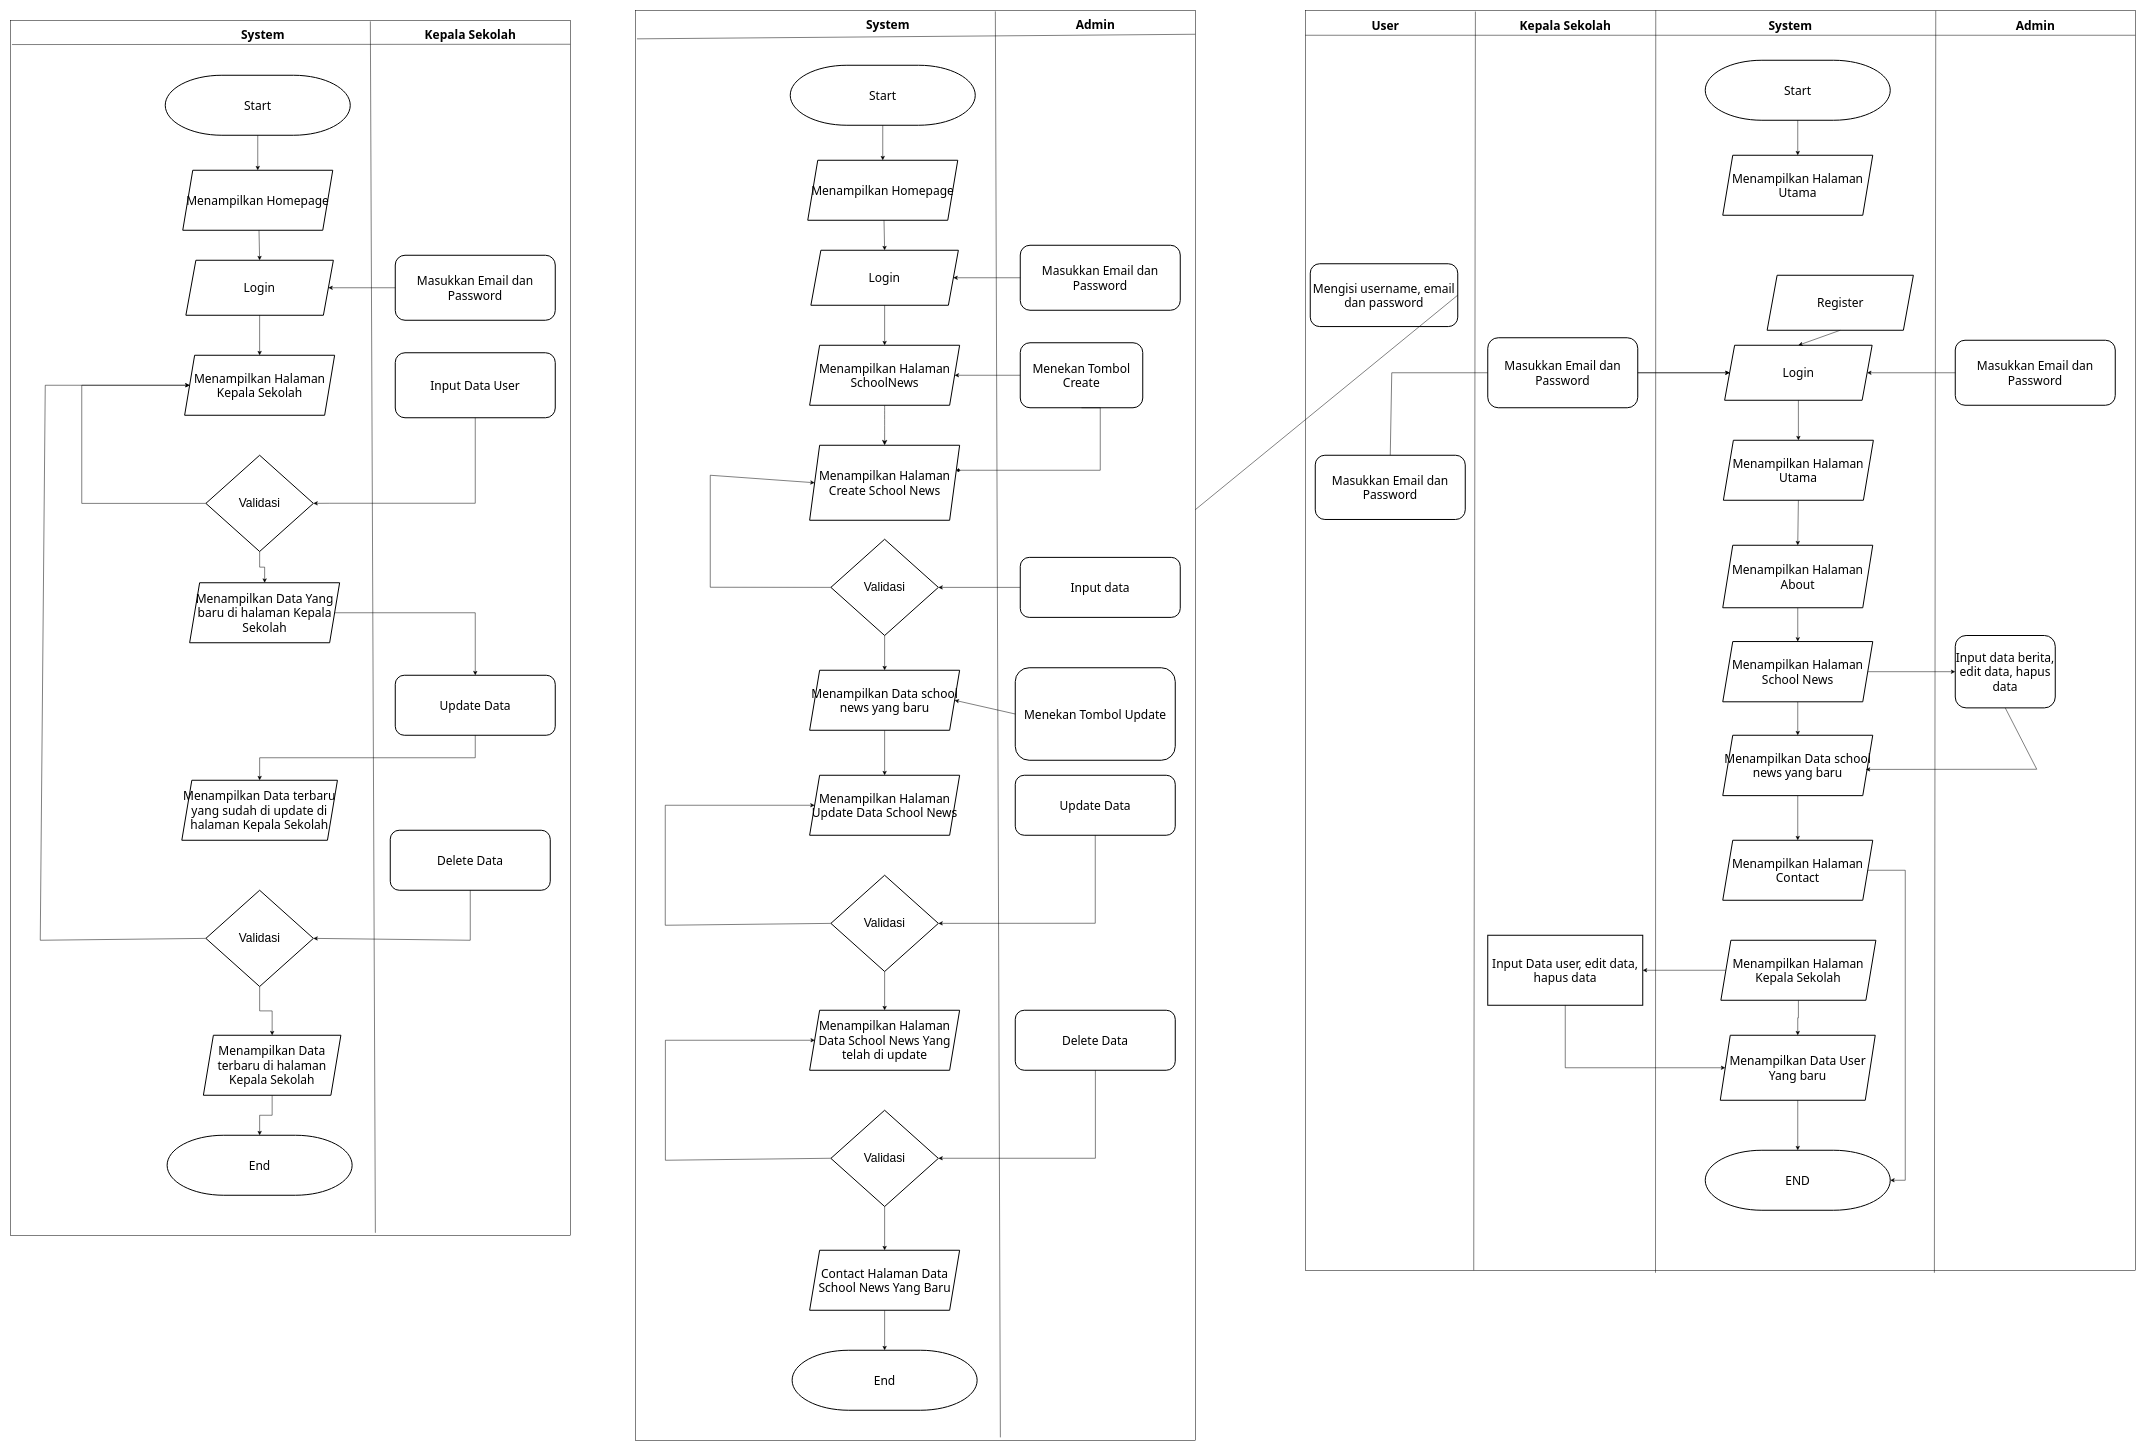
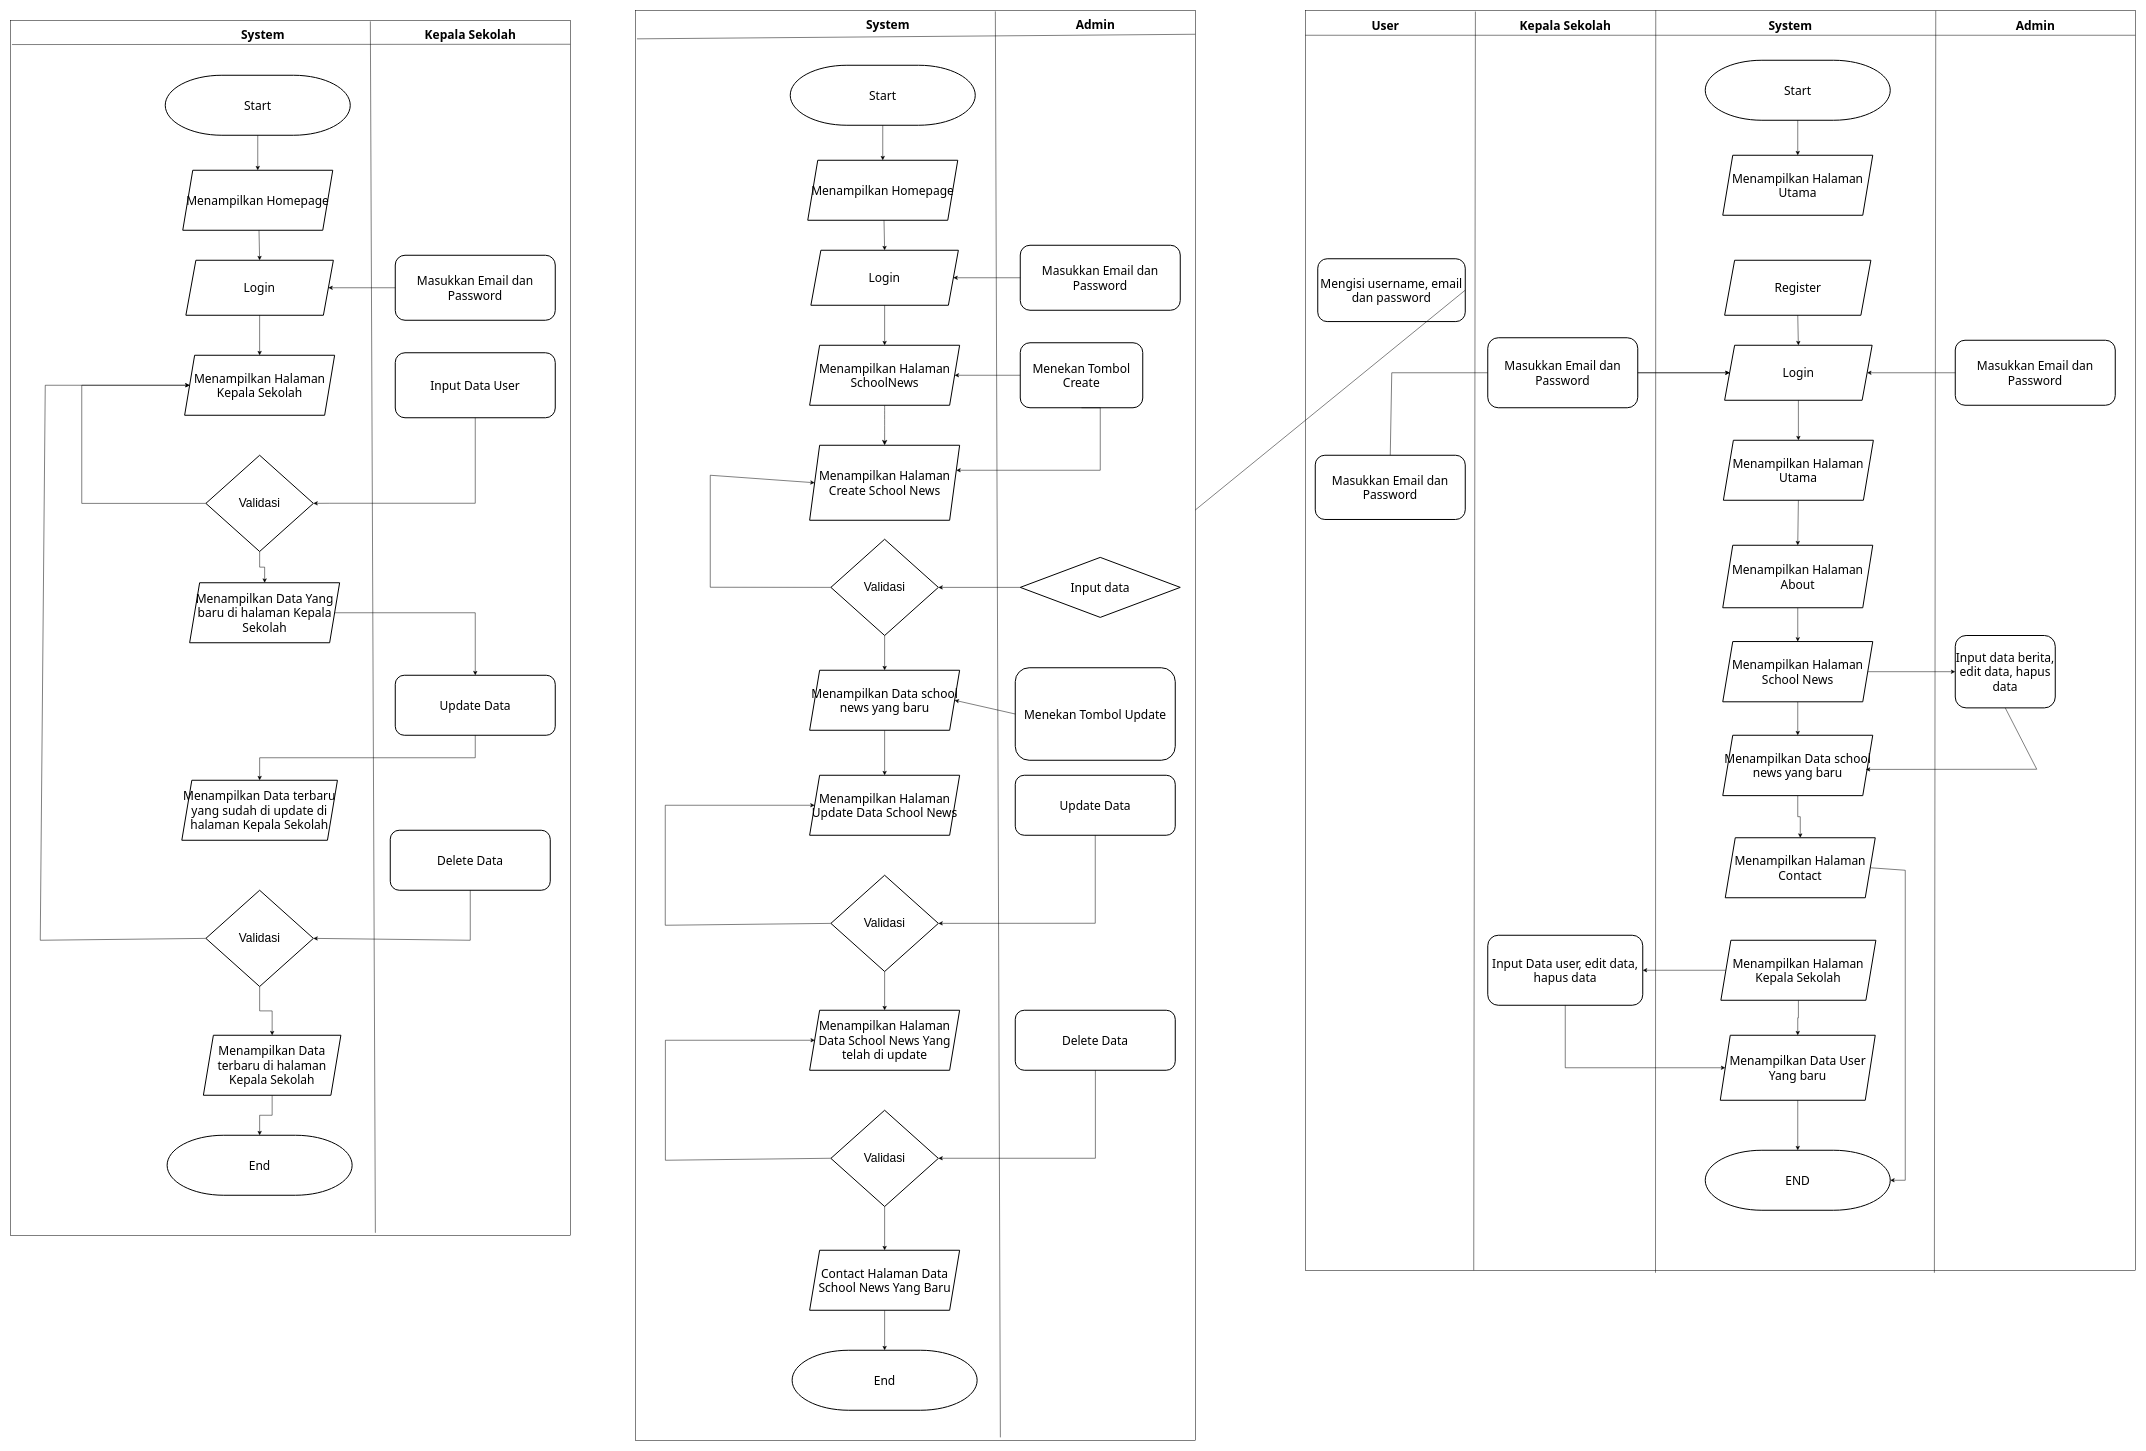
(1384, 295) -> (1392, 290)
(1840, 303) -> (1798, 288)
(961, 470) -> (961, 470)
(1100, 587) -> (1100, 587)
(1798, 870) -> (1800, 868)
(1565, 970) -> (1565, 970)
